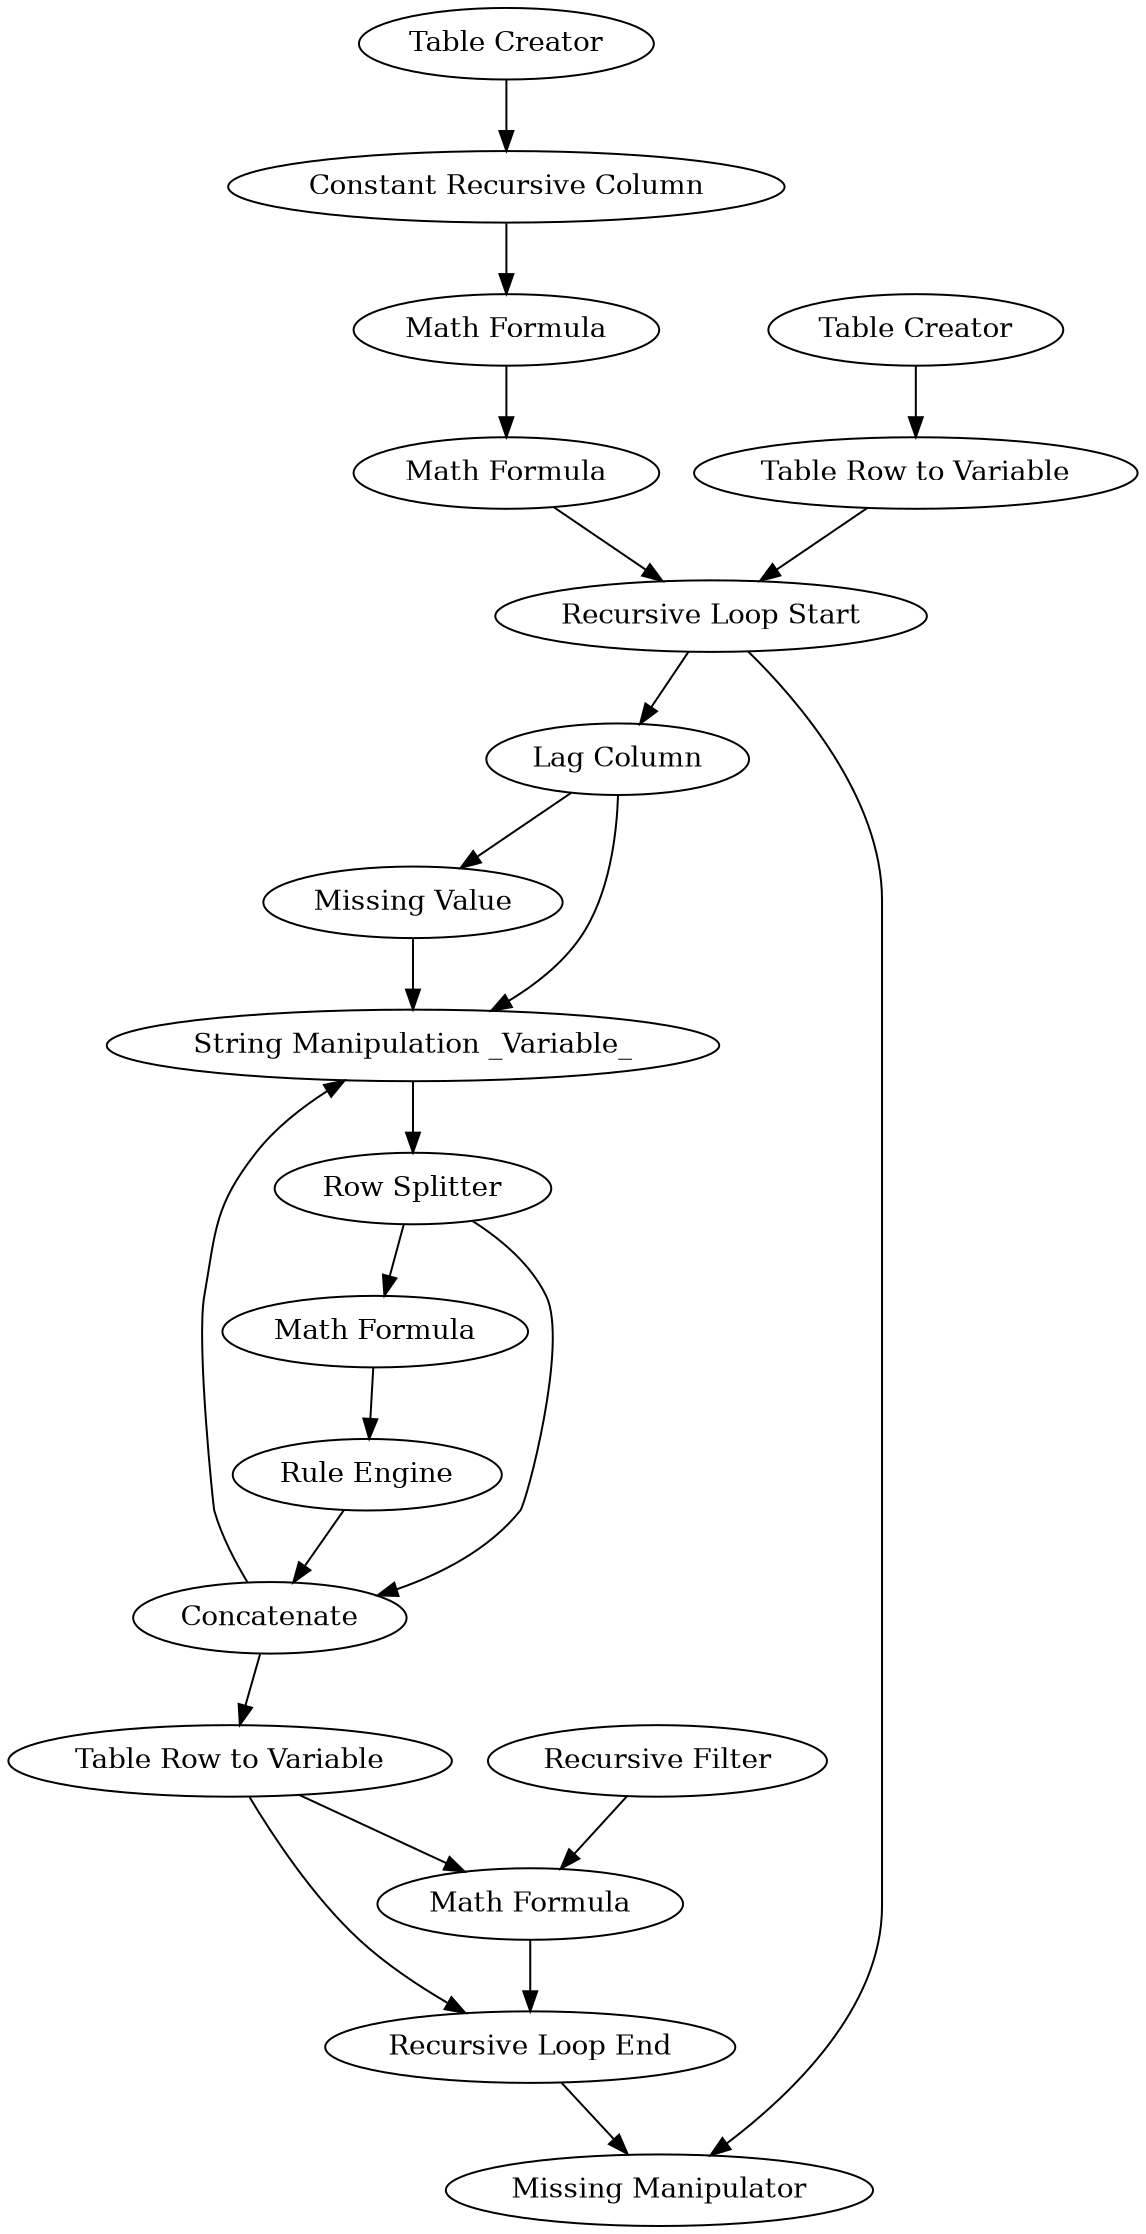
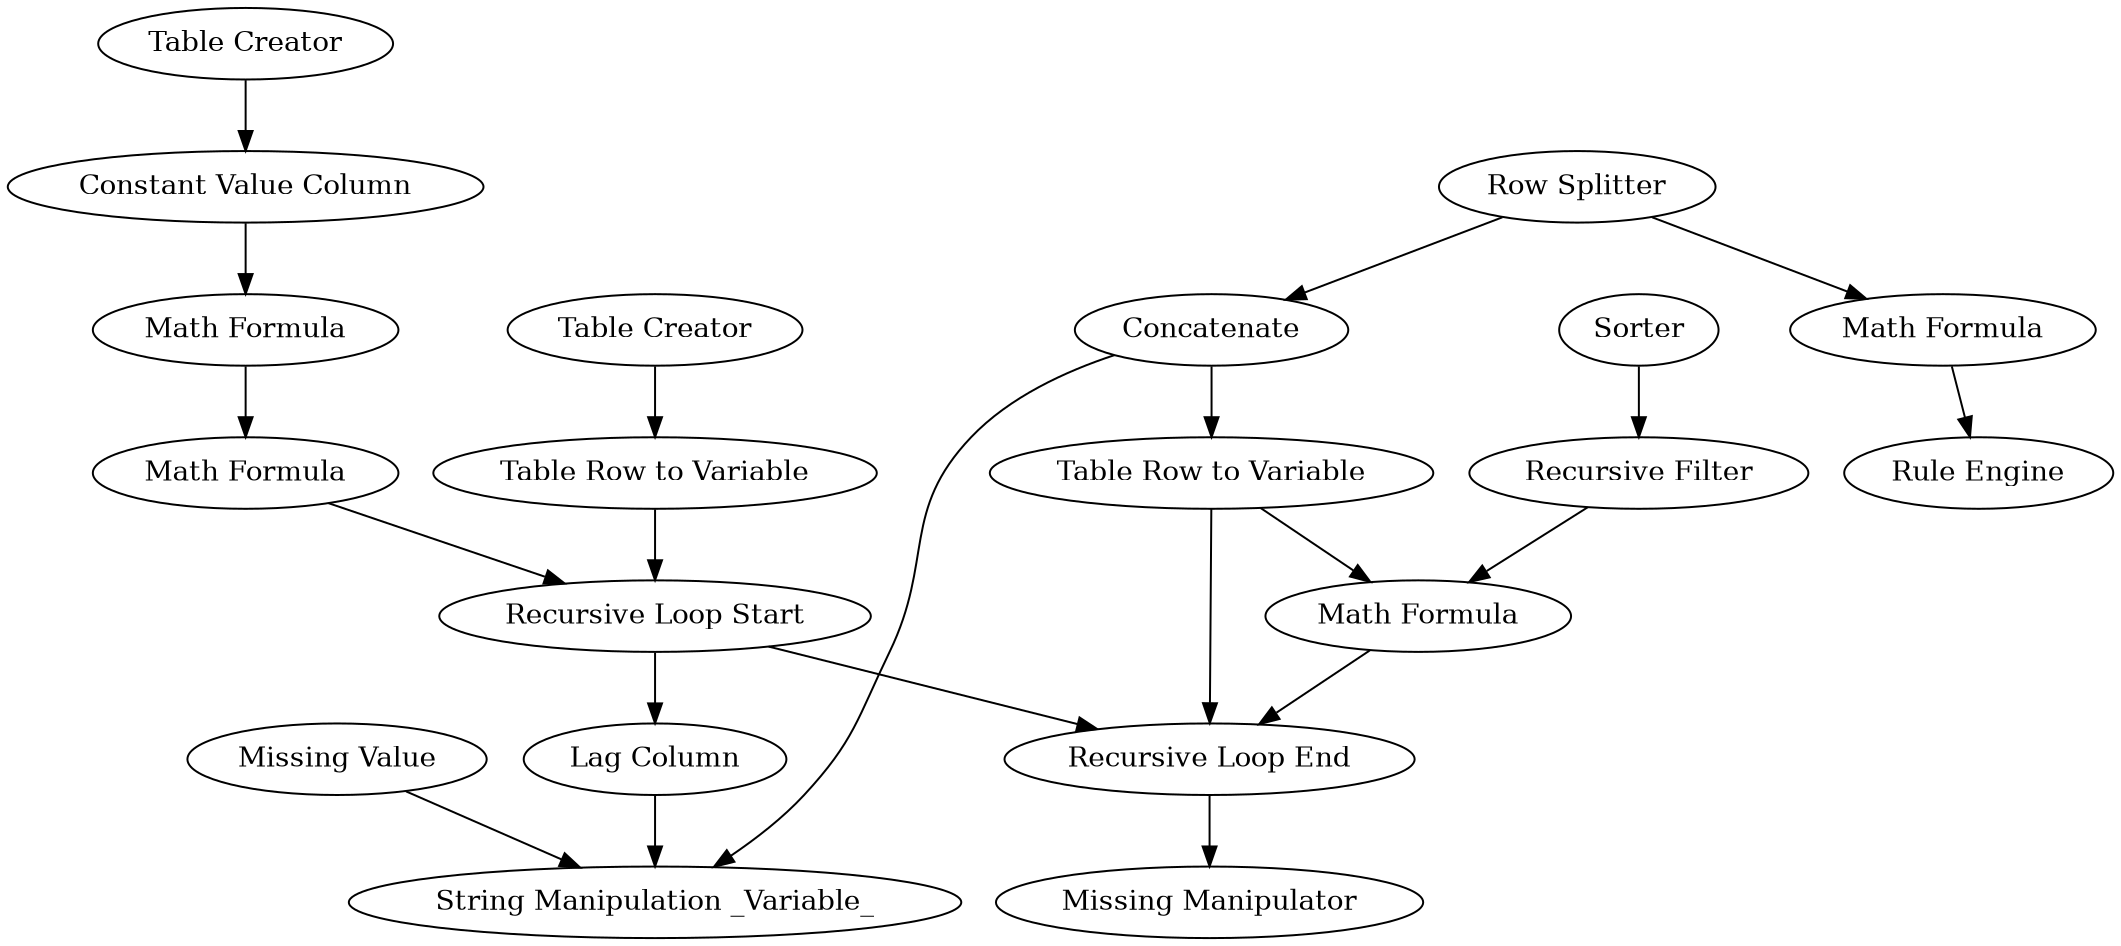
(506, 187) -> (246, 187)
none -> (1639, 330)
(525, 825) -> none
(413, 1107) -> none
(882, 1405) -> (923, 685)
(324, 1538) -> none
